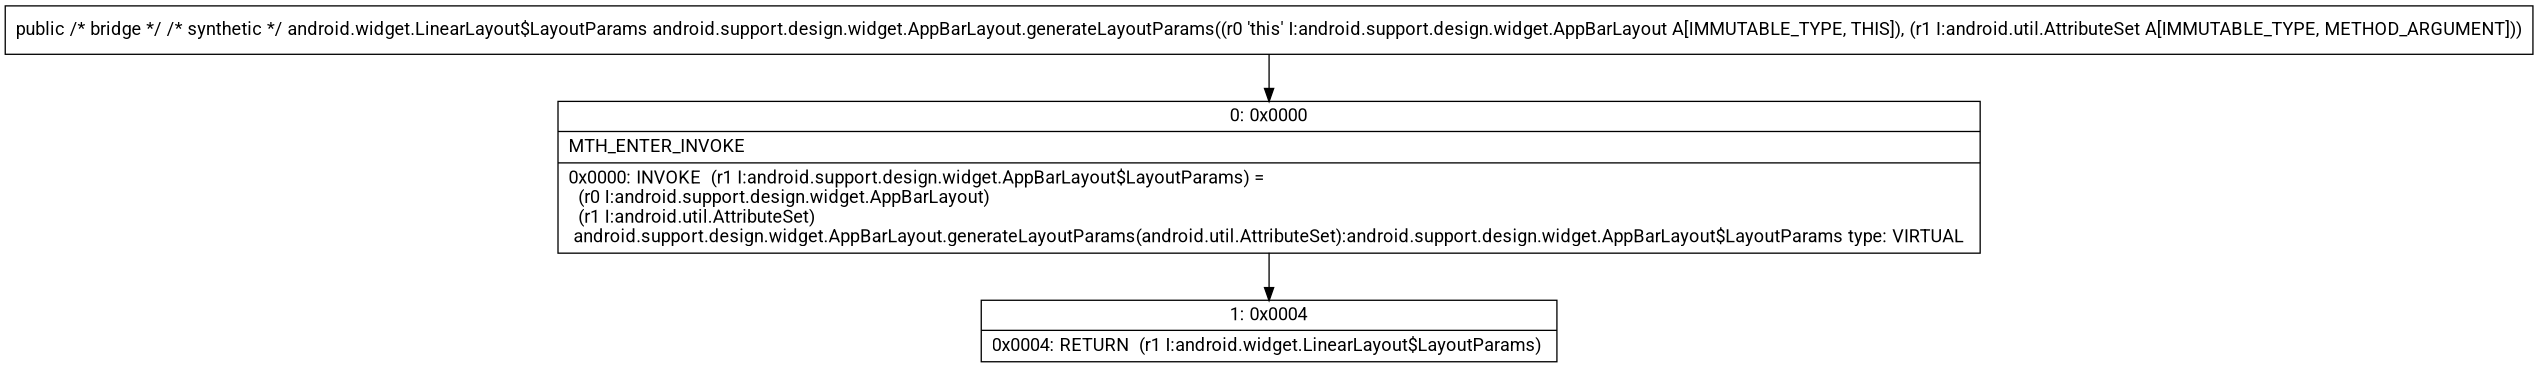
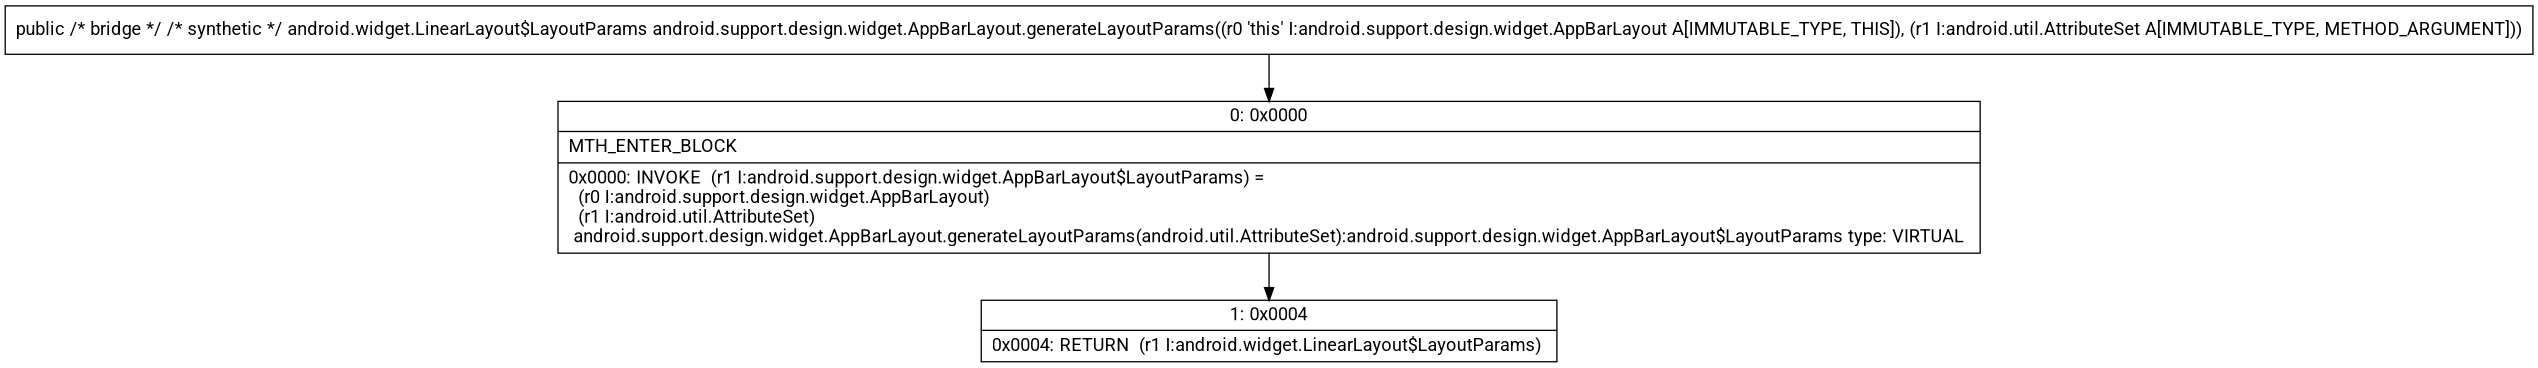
(657, 147) -> (654, 147)
